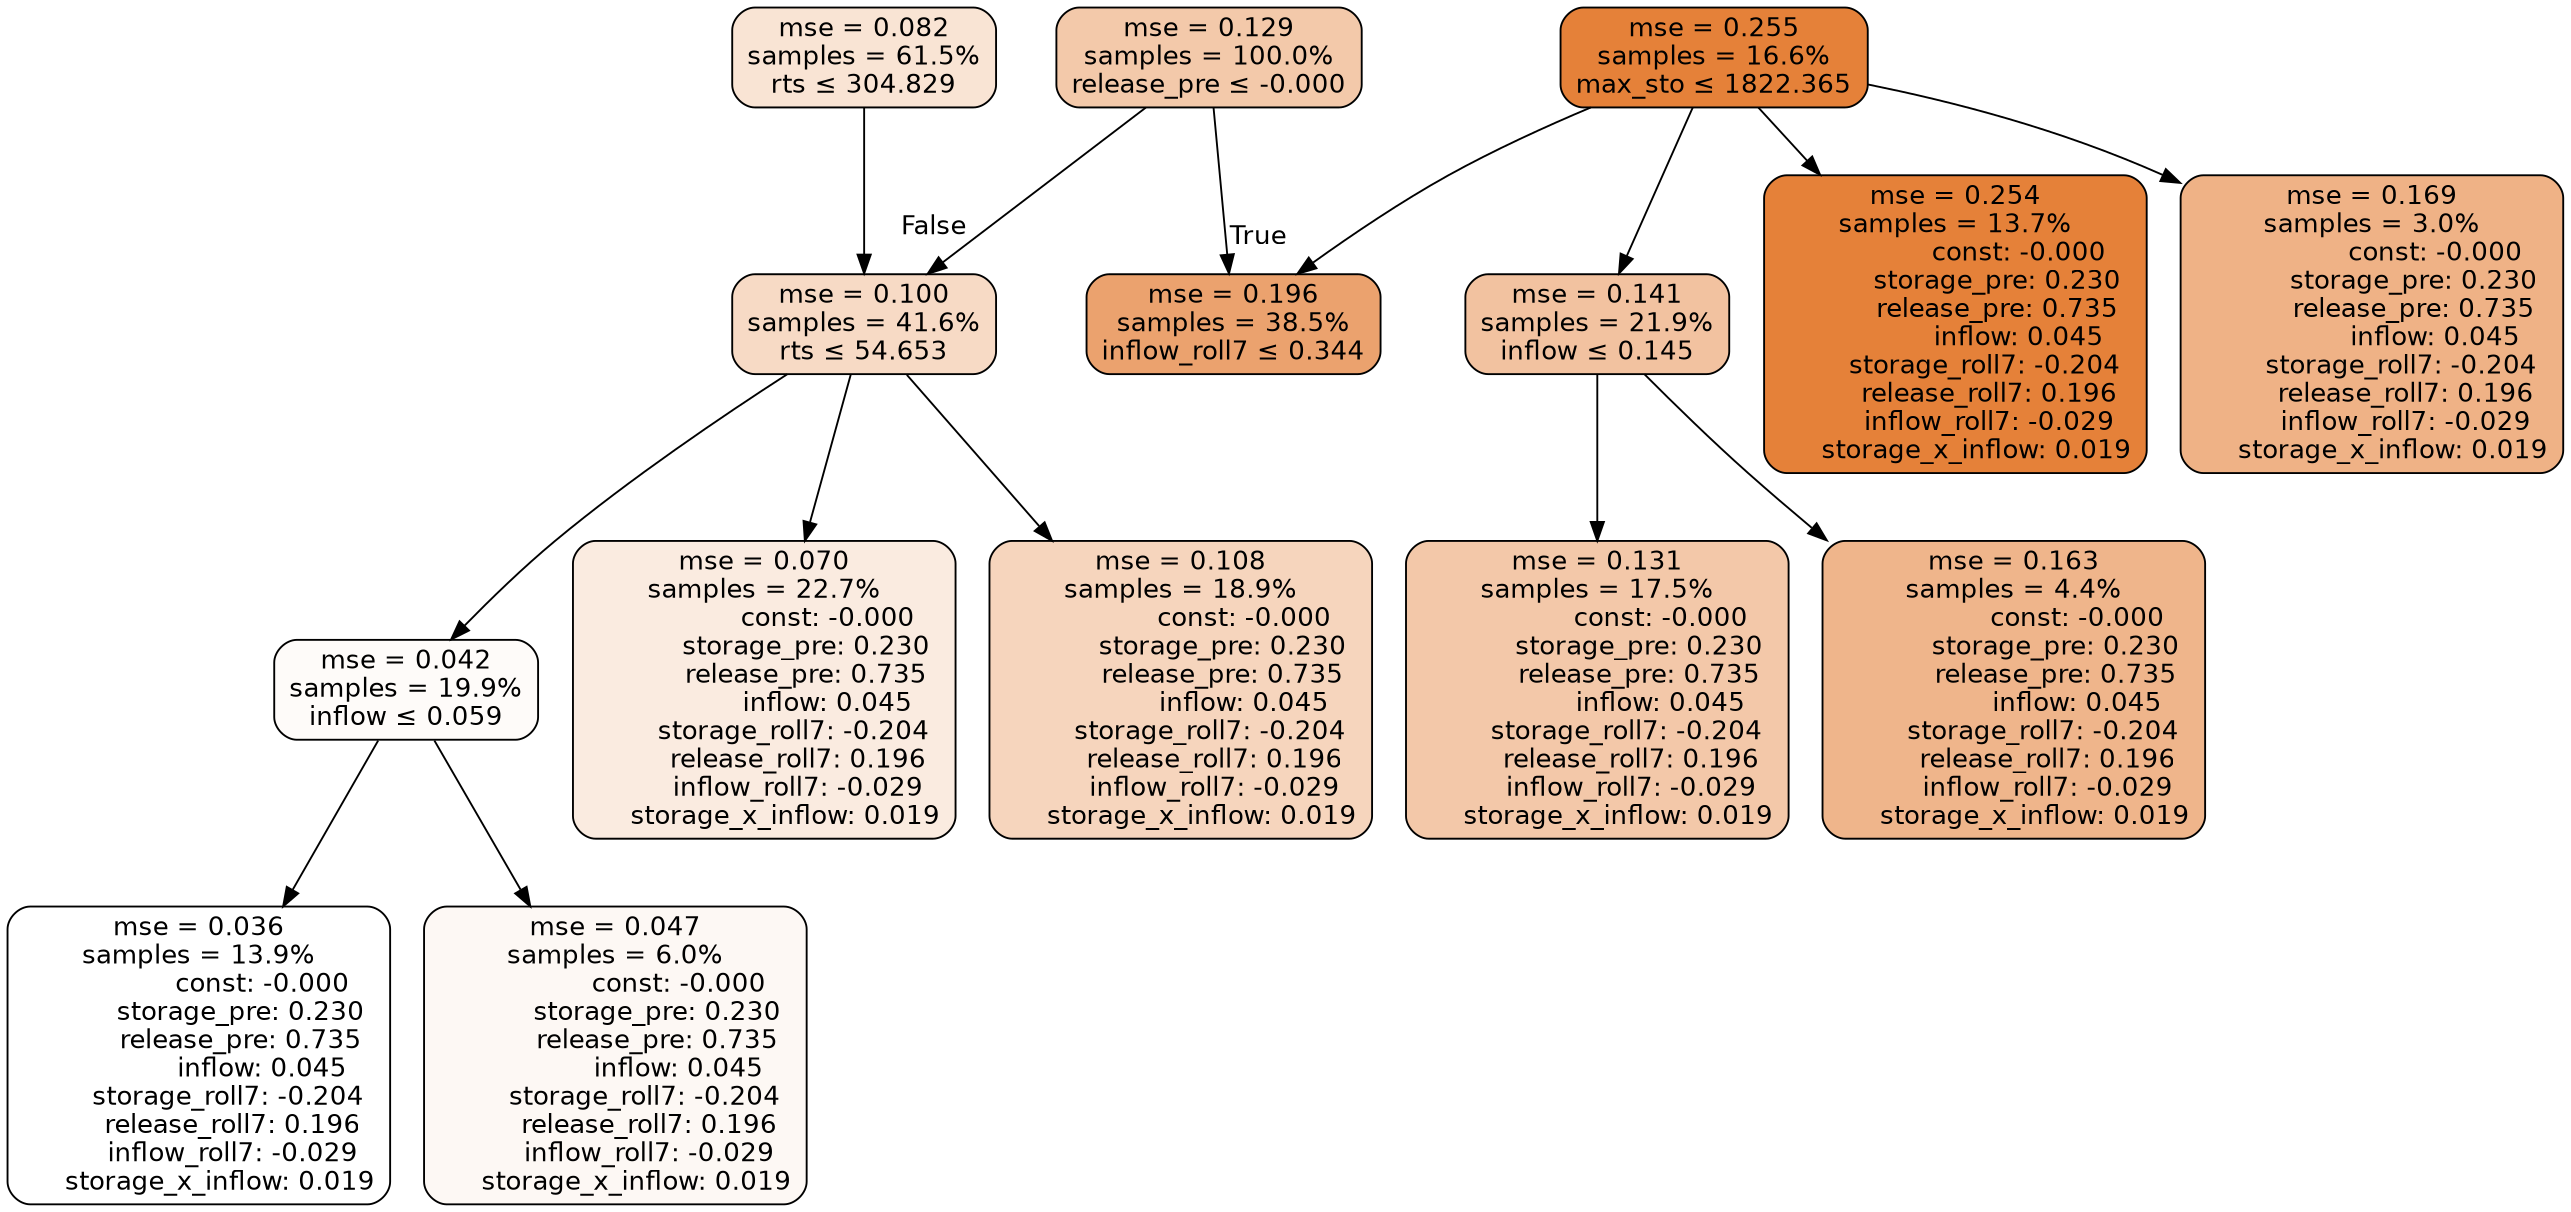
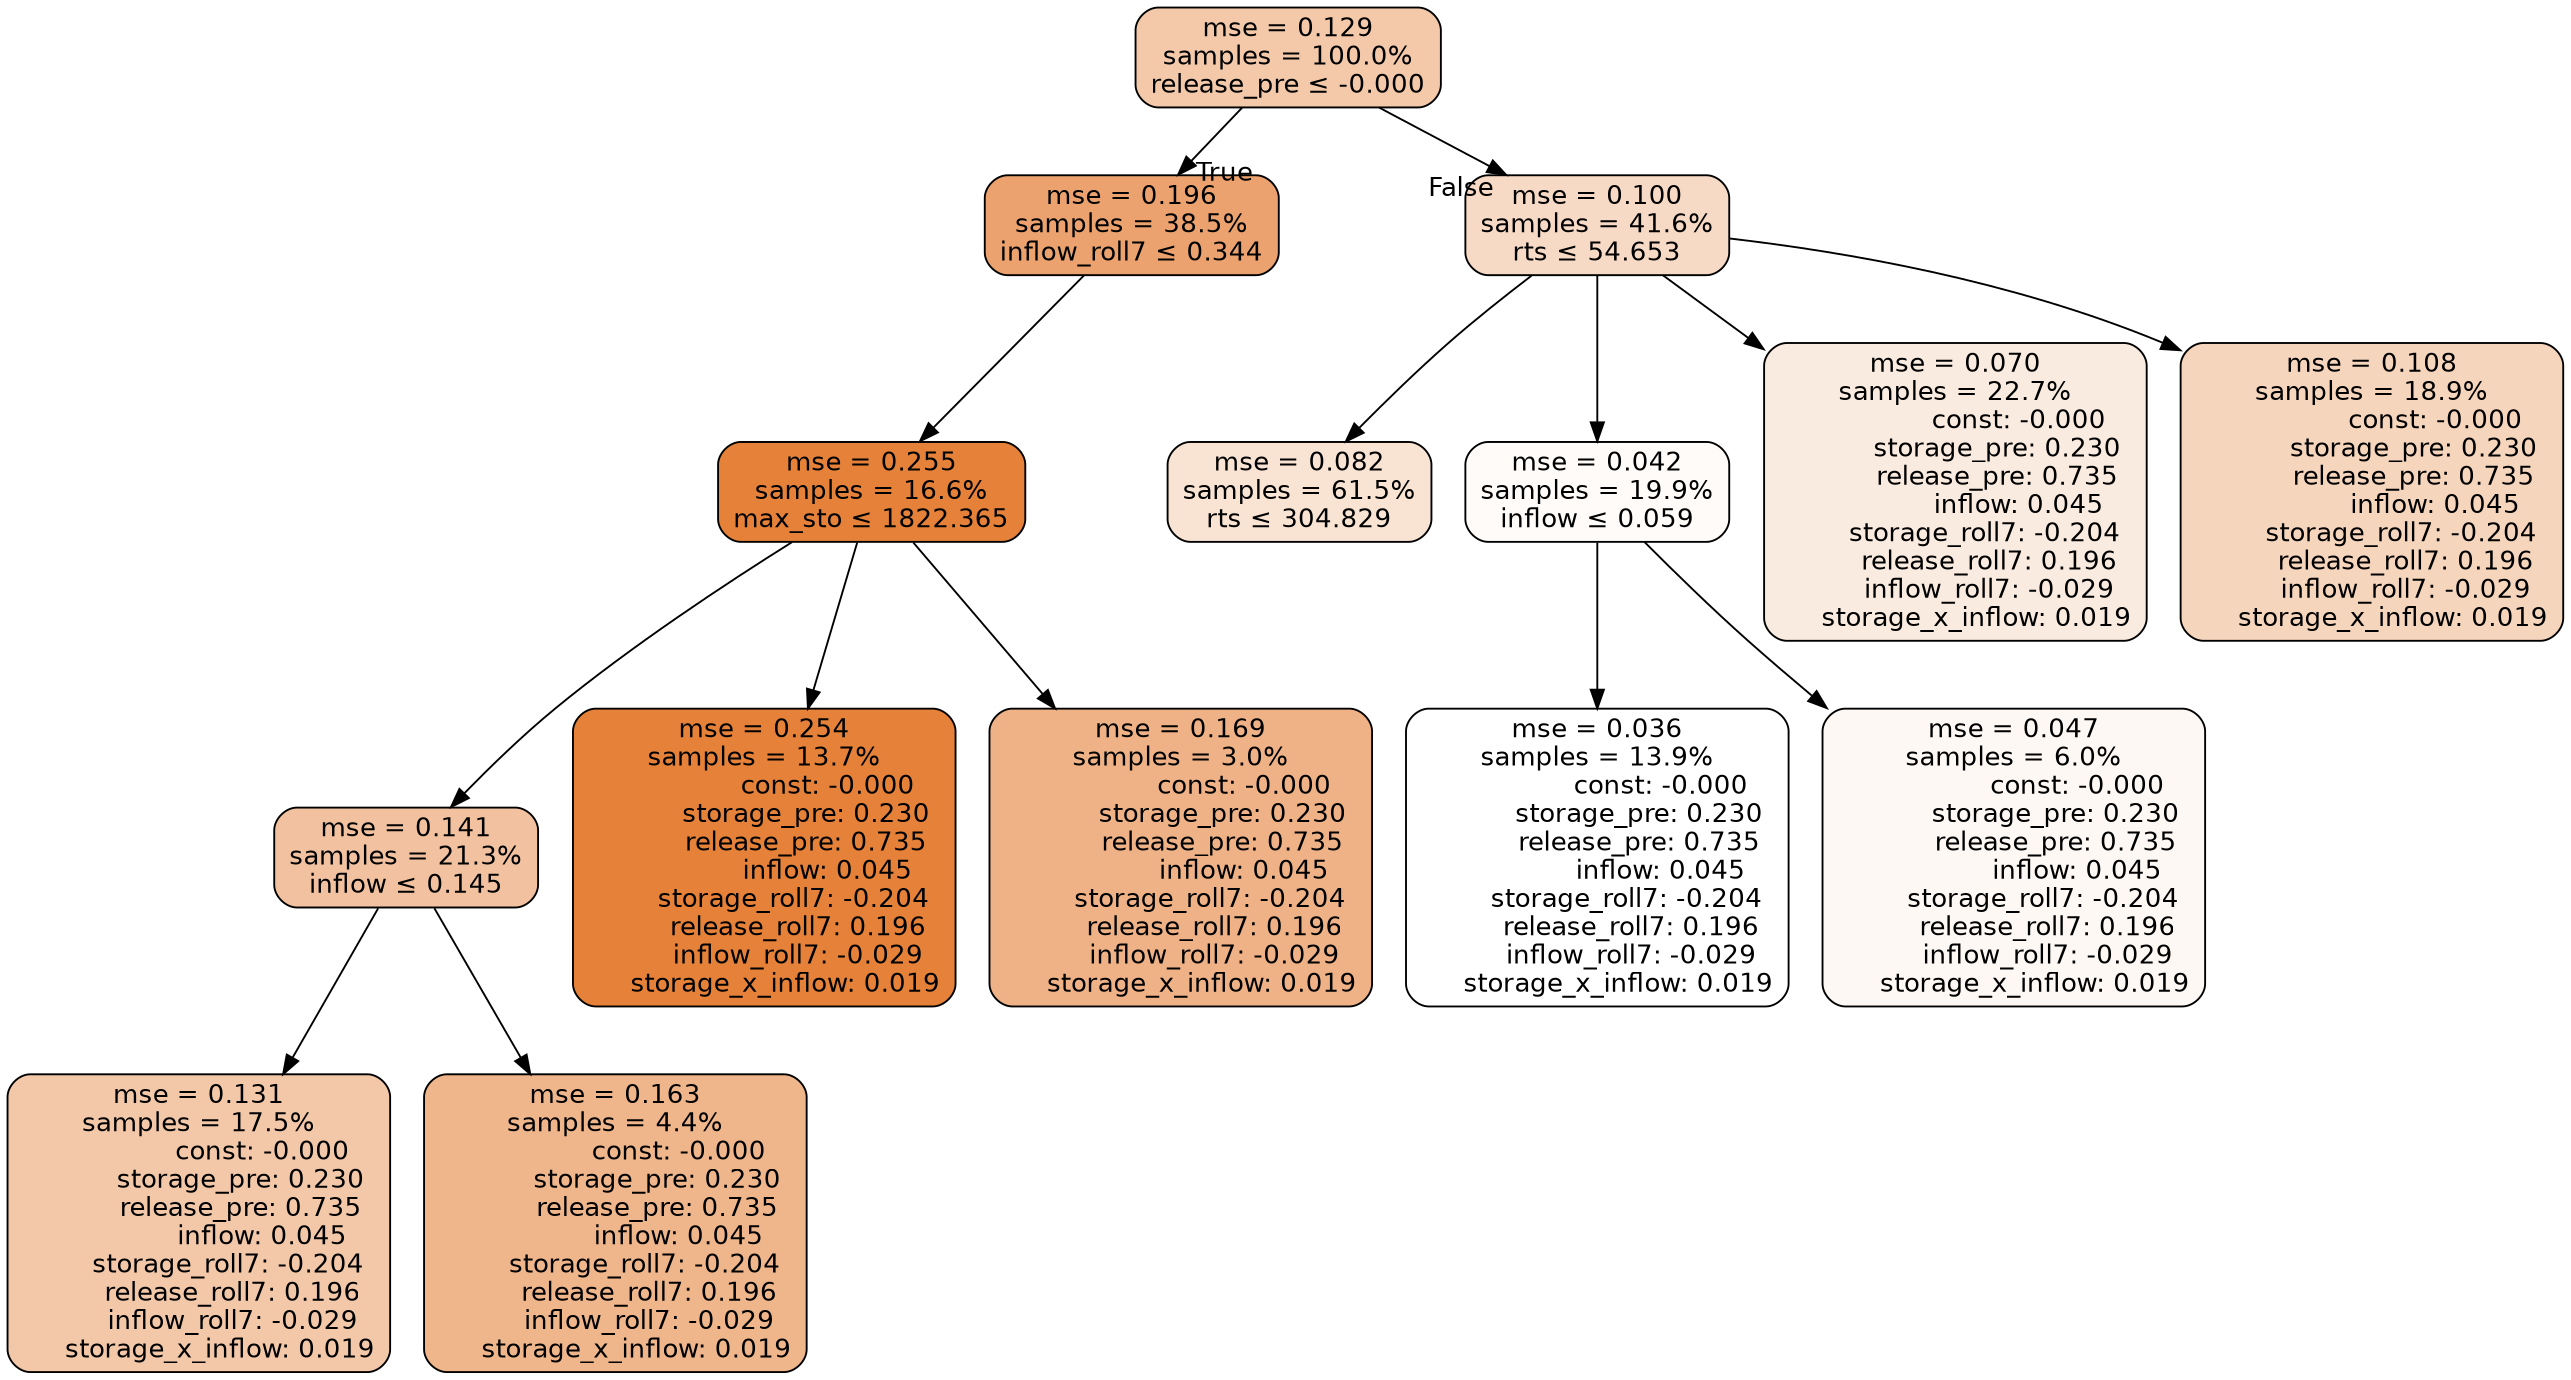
(1447, 176) -> (1009, 351)
(864, 181) -> (1442, 348)
(1597, 324) -> (406, 858)
